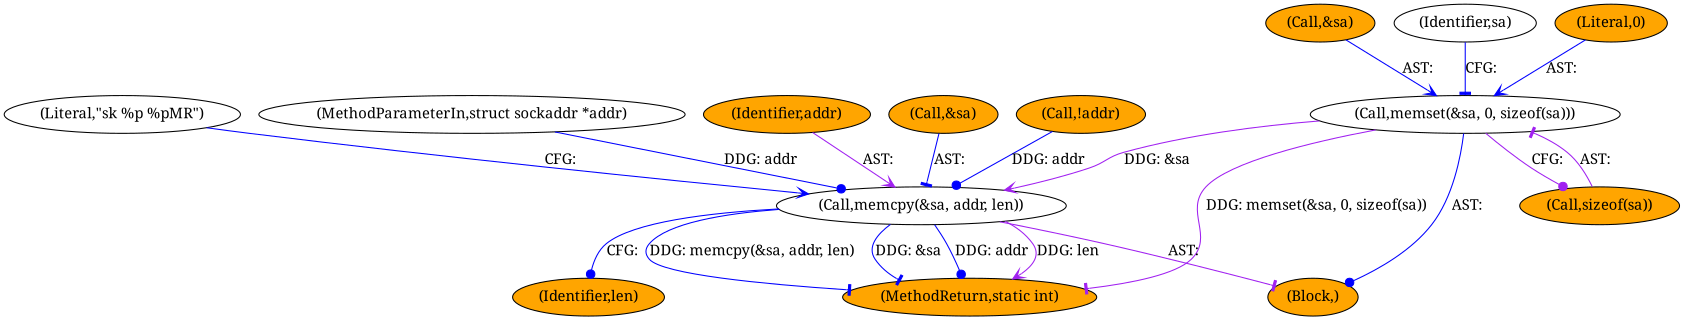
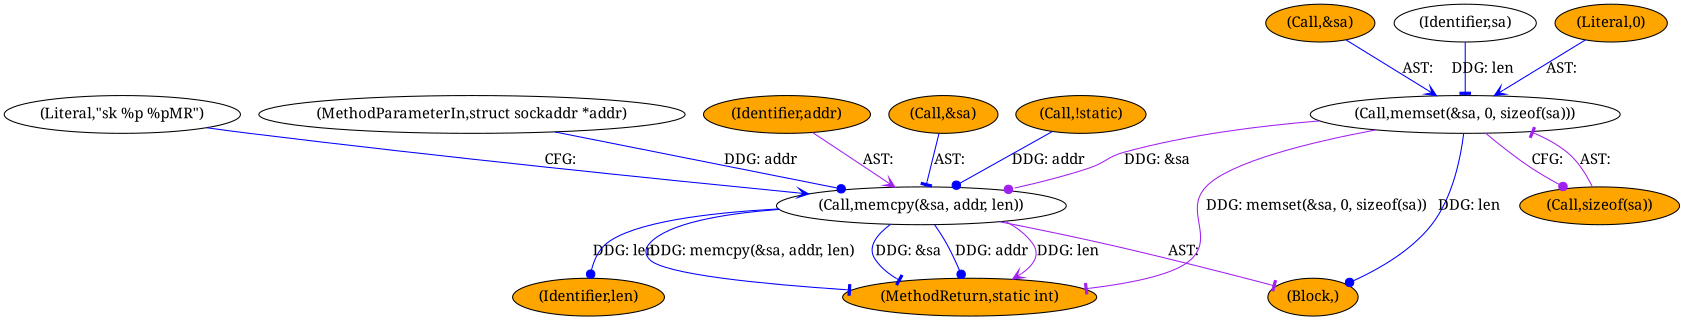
(1483, 69) -> (1483, 69)
(1081, 114) -> (1081, 114)
(1164, 143) -> (1164, 143)
(1469, 206) -> (1469, 206)
(624, 251) -> (624, 251)
